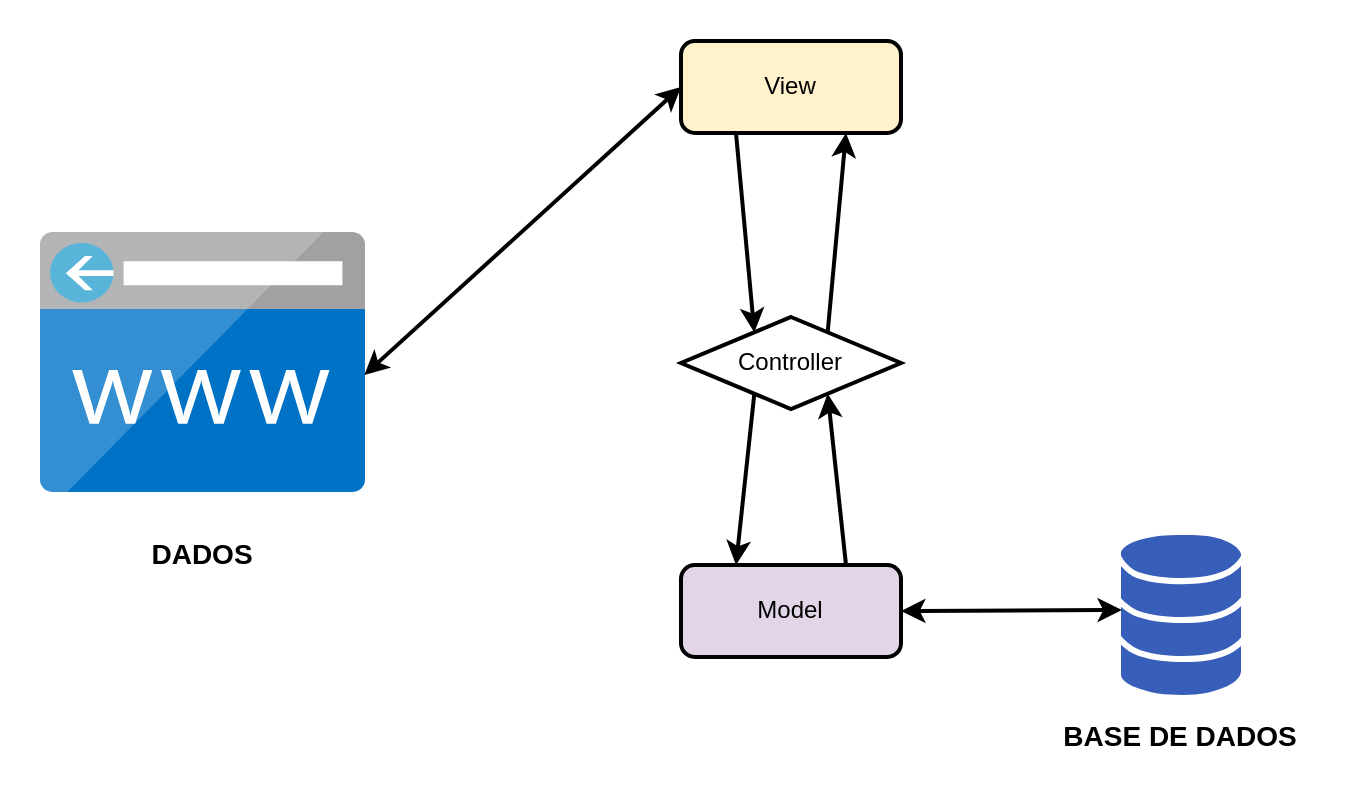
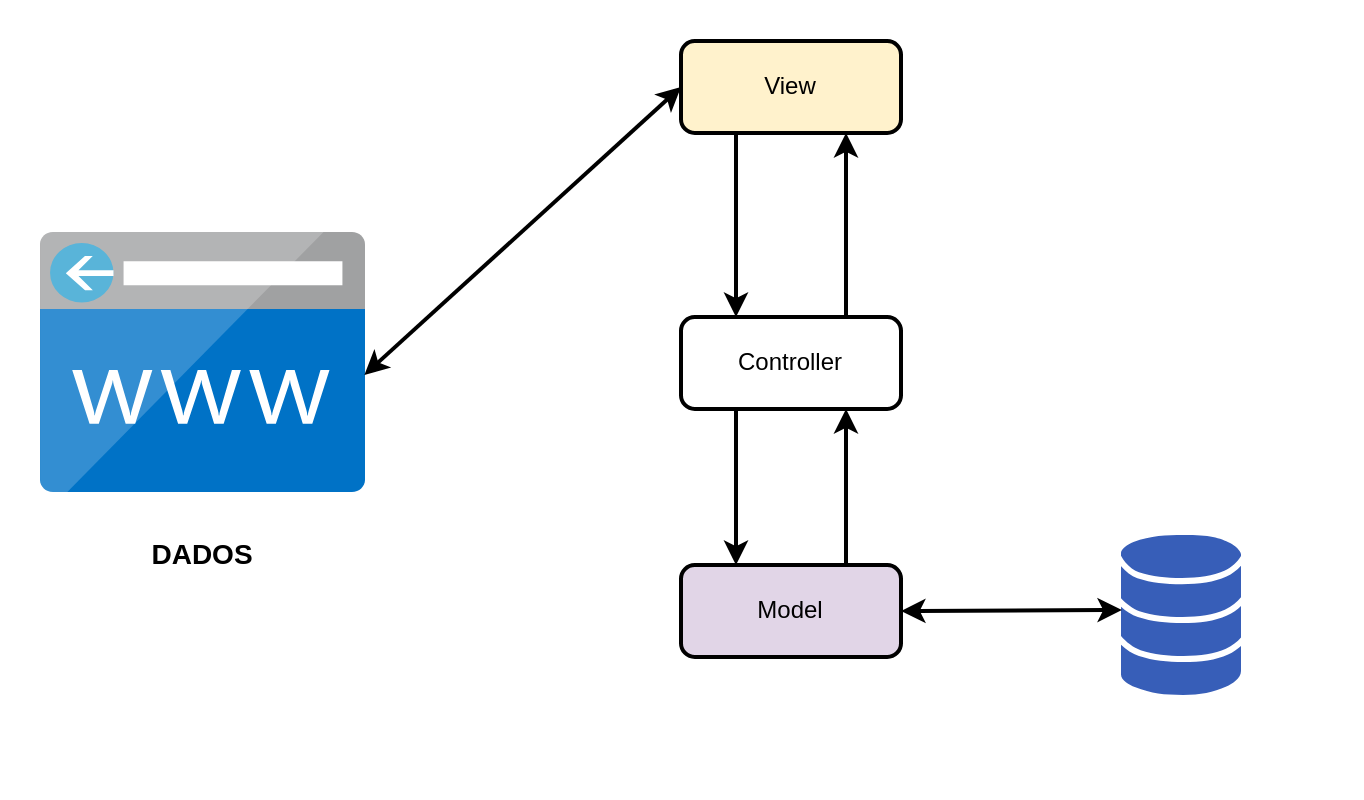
(791, 363) -> (791, 363)
(1181, 737) -> none
